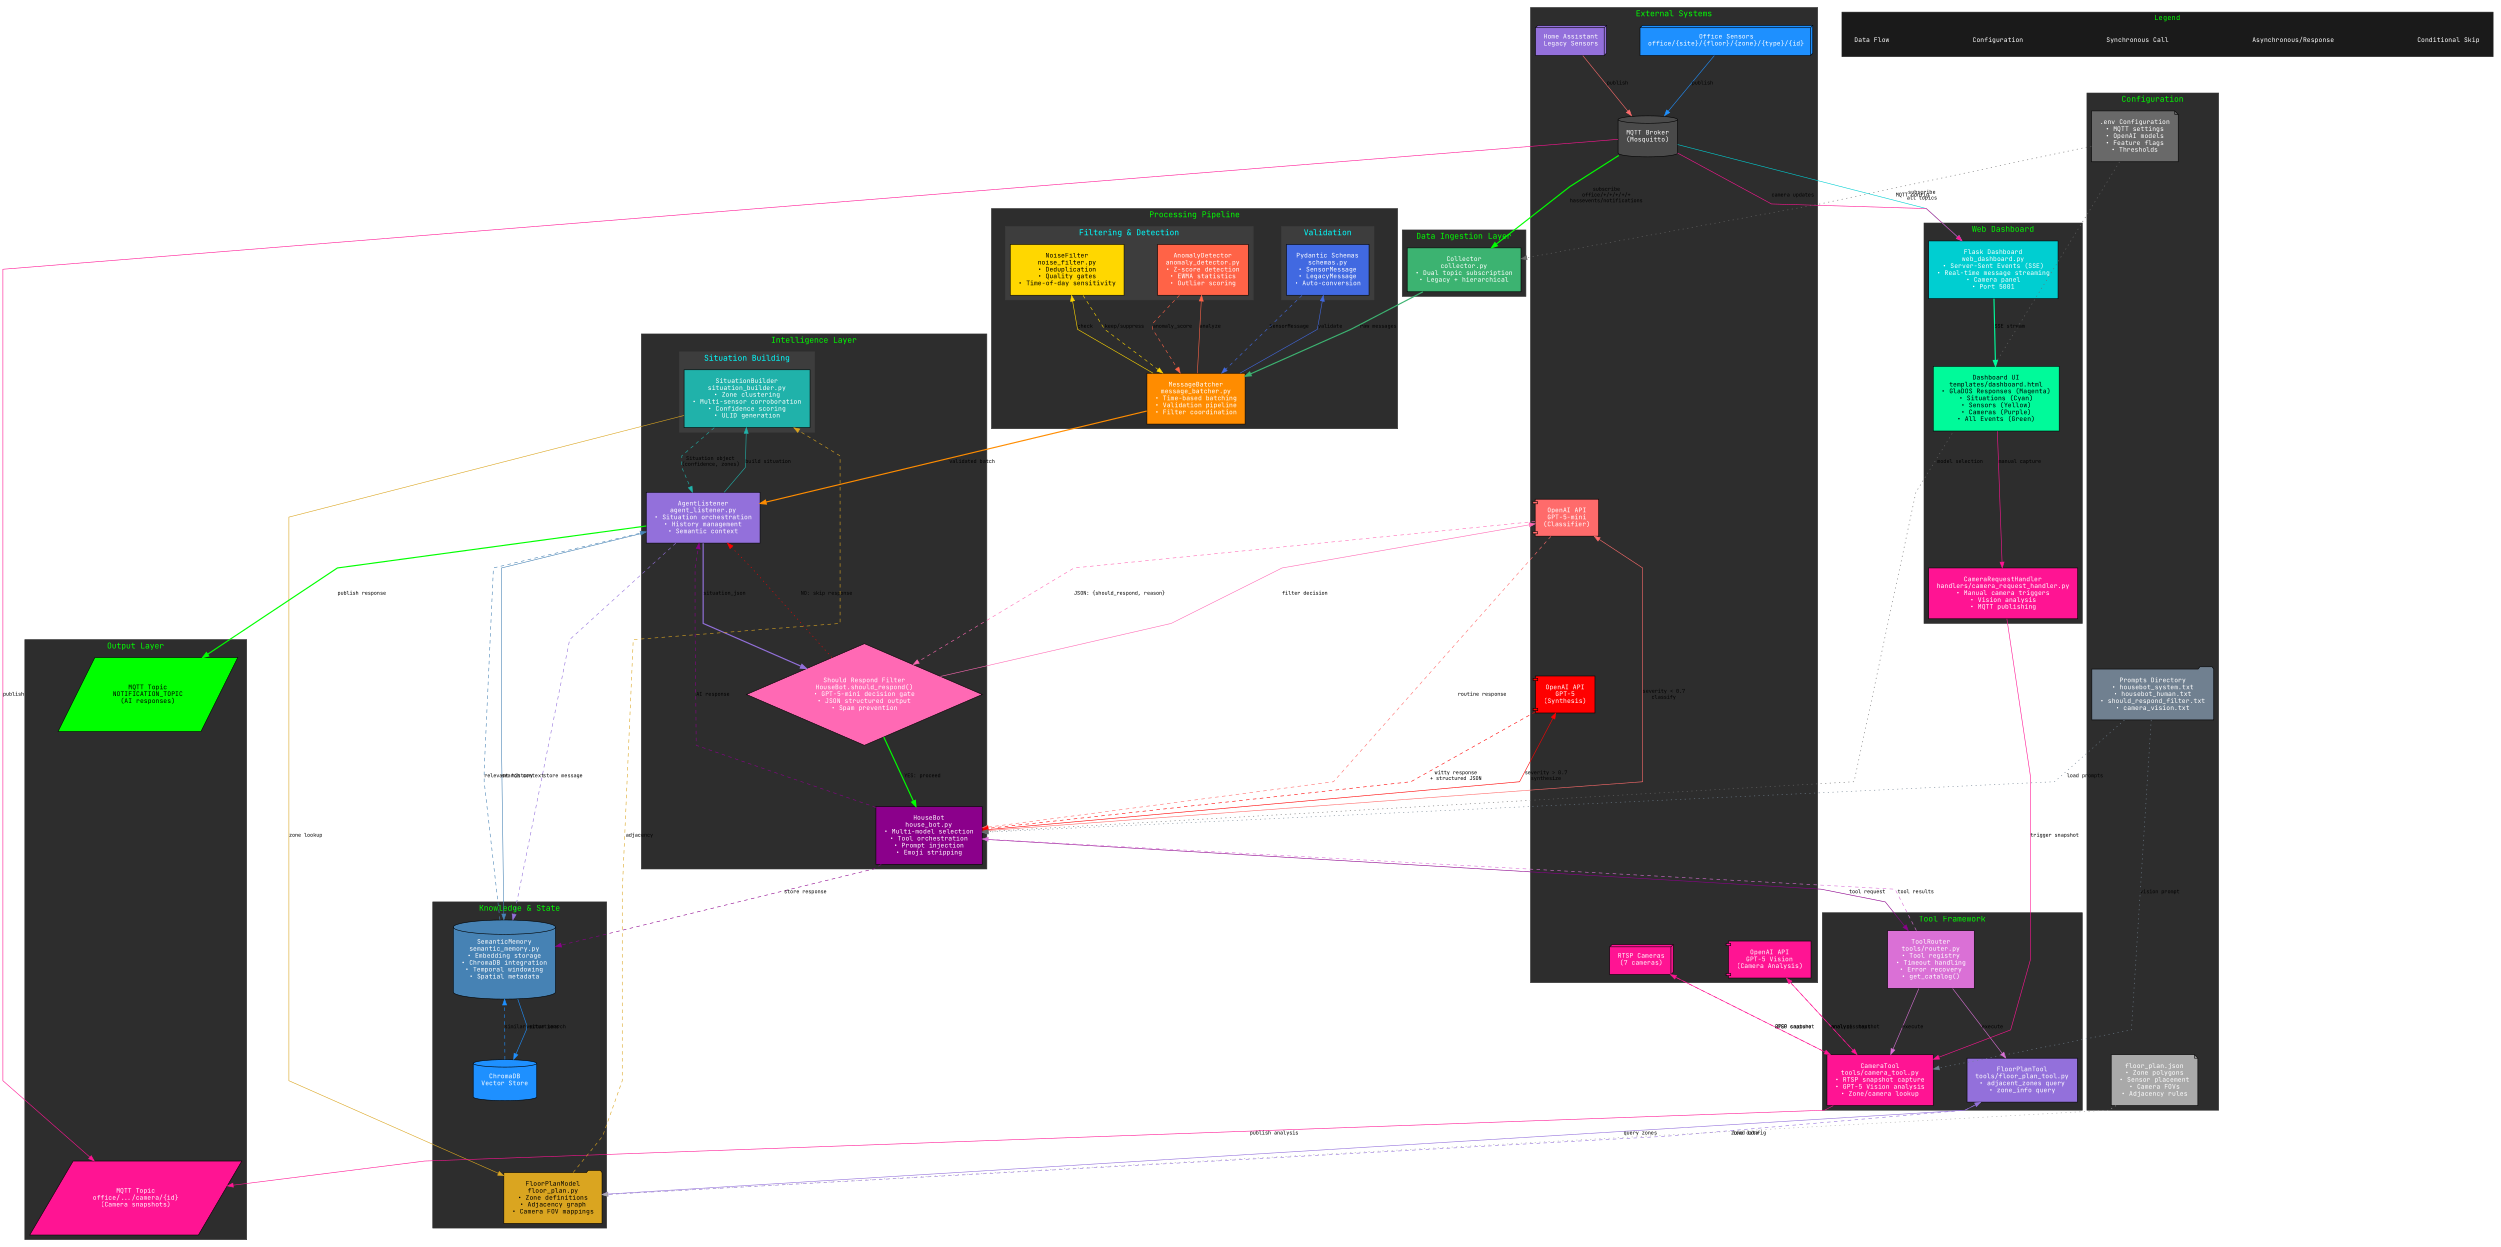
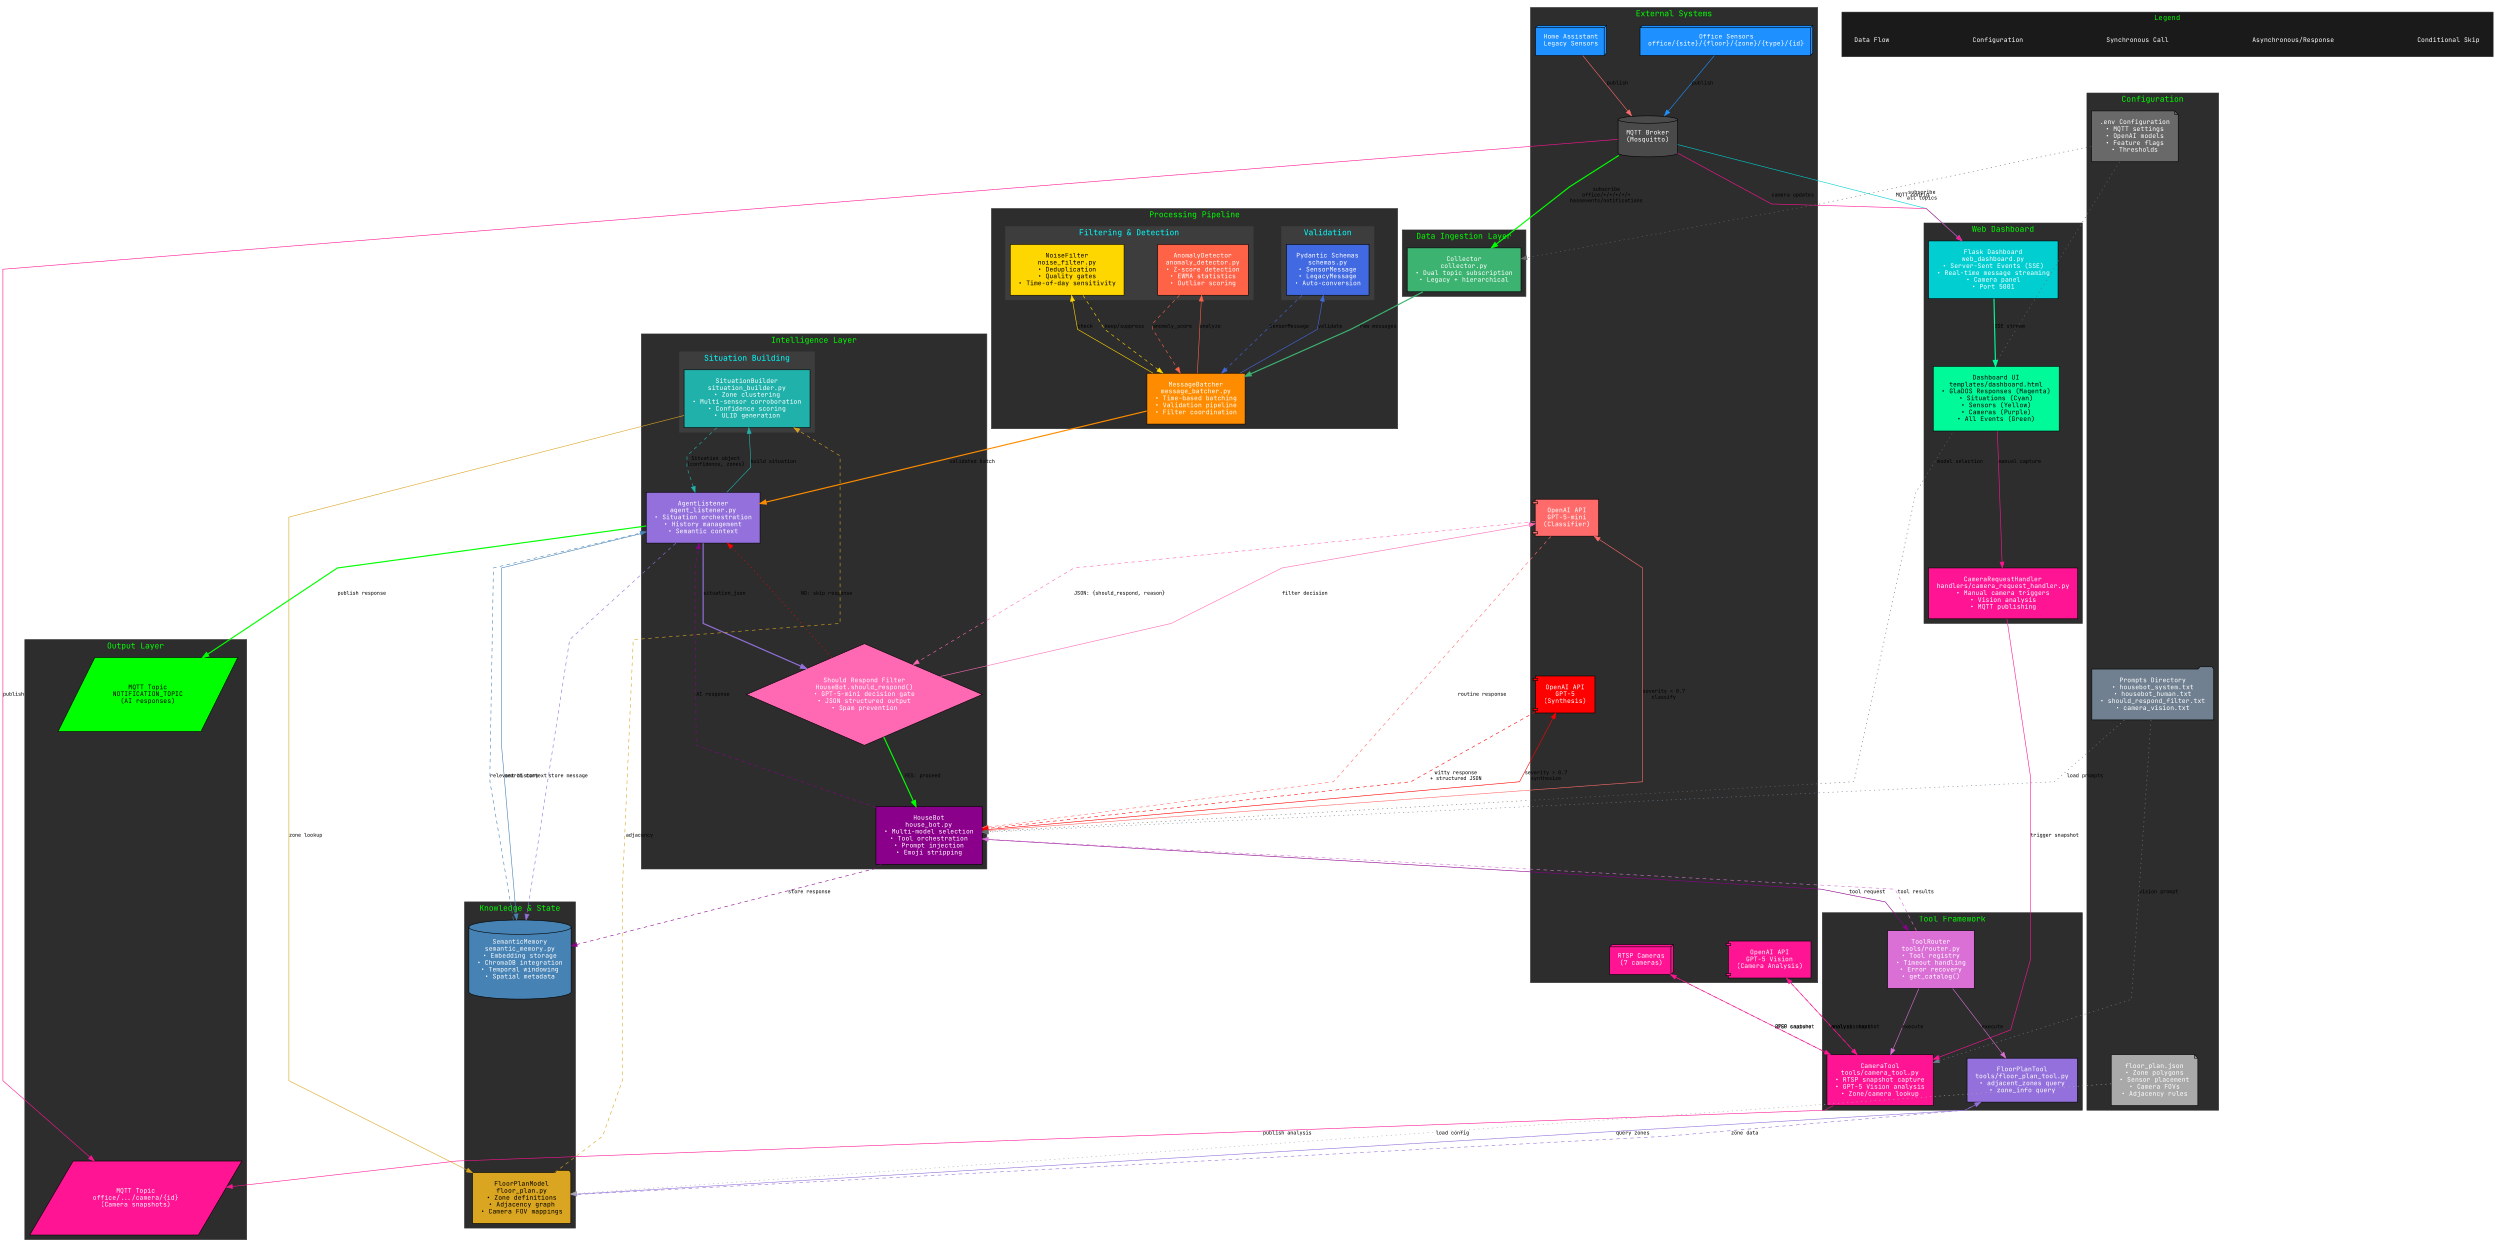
(1571, 40) -> (1571, 40)
(505, 1080) -> none
